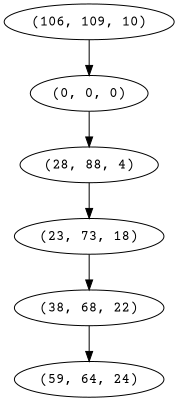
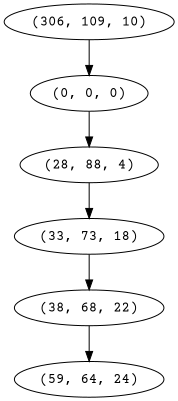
(89, 22) -> (89, 22)
(89, 236) -> (89, 236)
